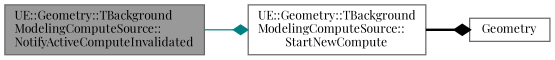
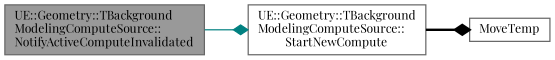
(510, 30) -> (510, 30)
